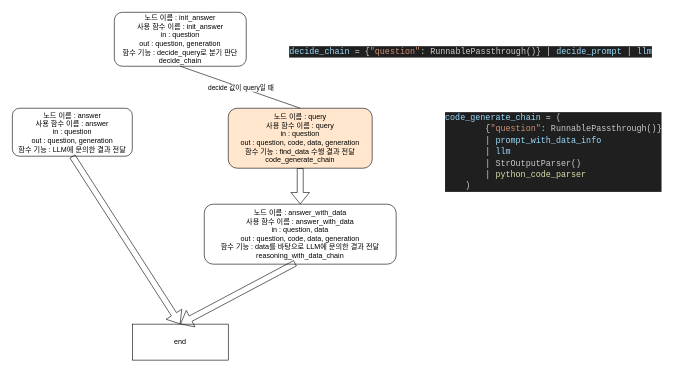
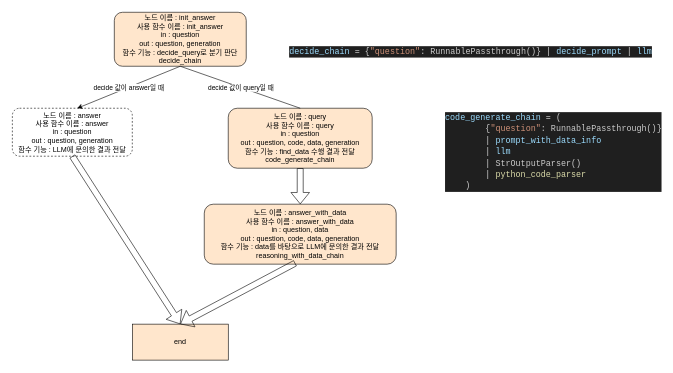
(180, 39) -> (180, 39)
none -> (130, 87)
(72, 132) -> (72, 132)
(300, 234) -> (300, 234)
(180, 342) -> (180, 342)
